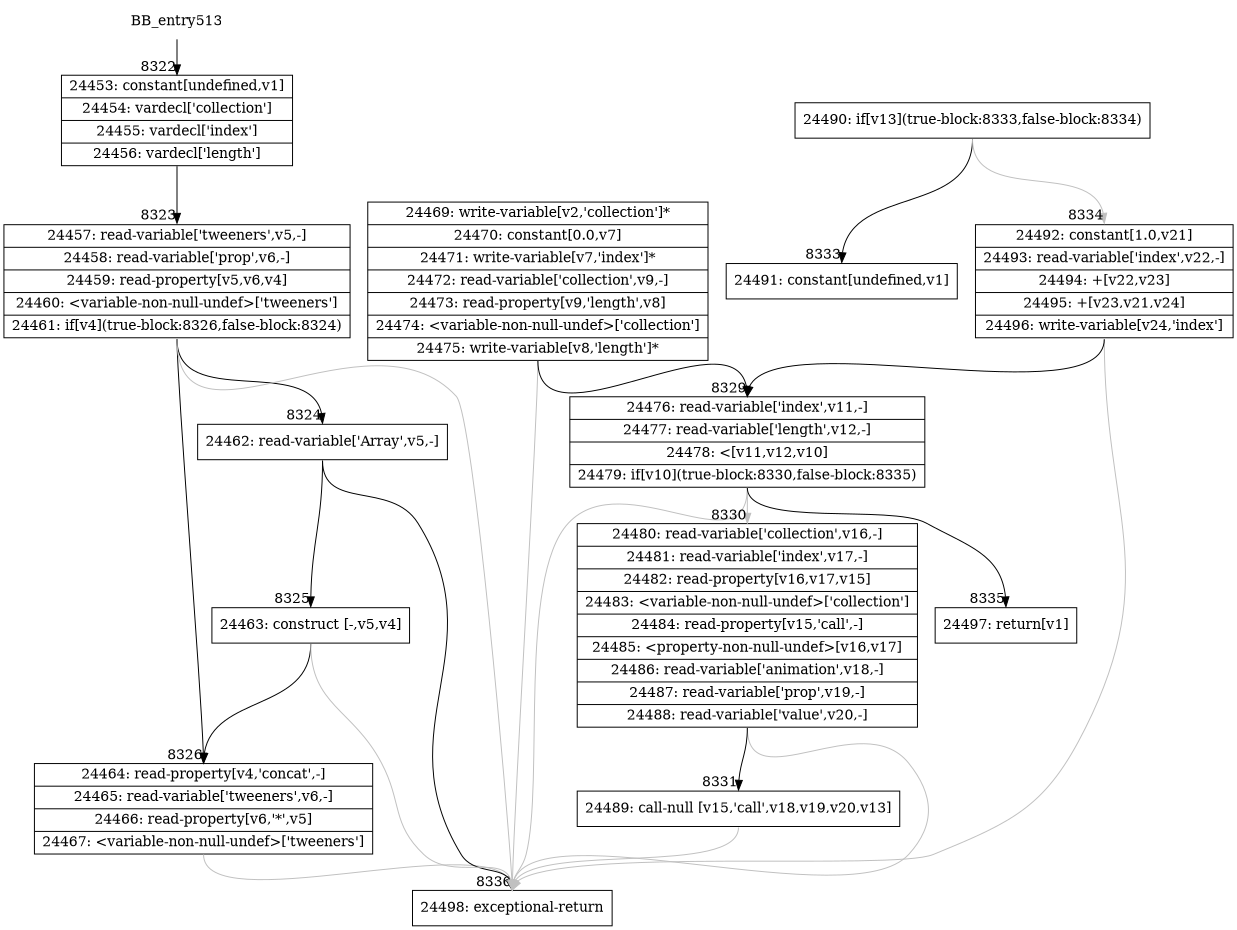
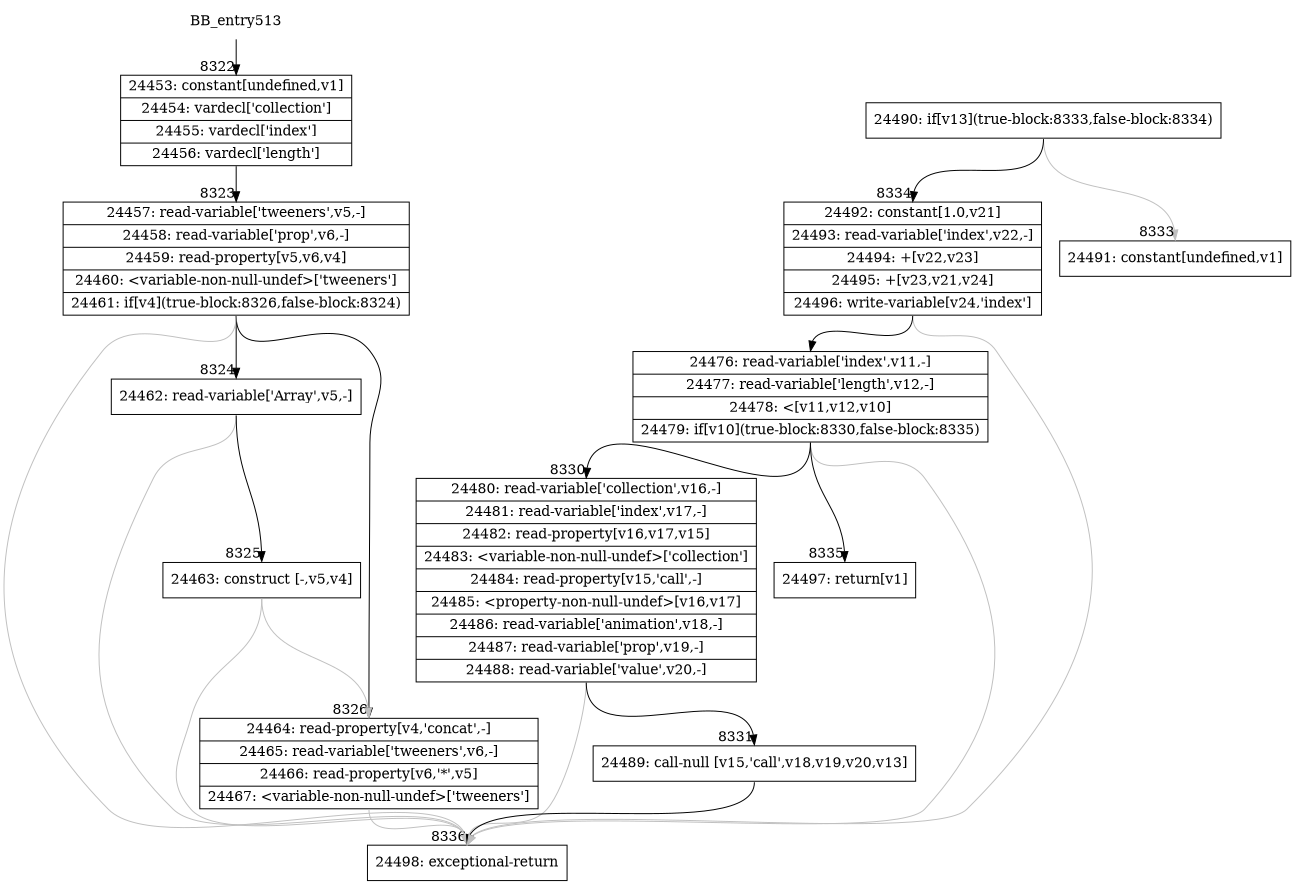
(1033, 181) -> (983, 170)
(912, 199) -> (1105, 189)
(538, 281) -> none
(747, 500) -> (703, 462)
(445, 656) -> (121, 740)
(262, 701) -> (311, 656)
(672, 856) -> (616, 814)
